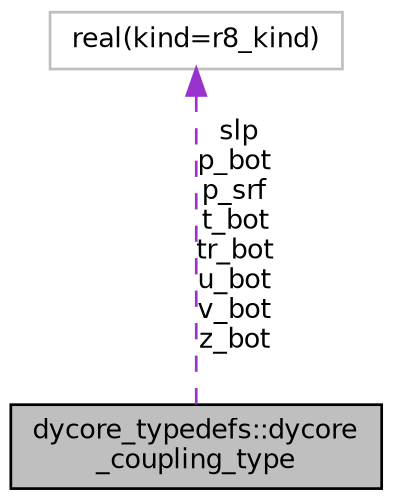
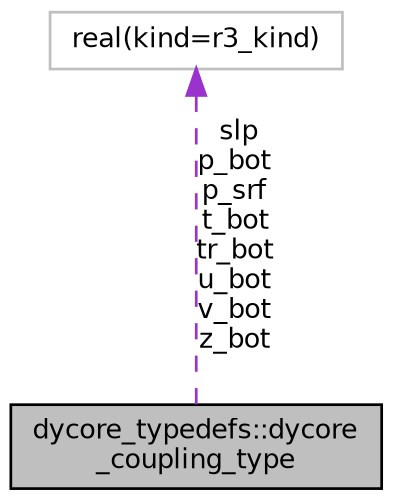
(196, 41) -> (196, 41)
